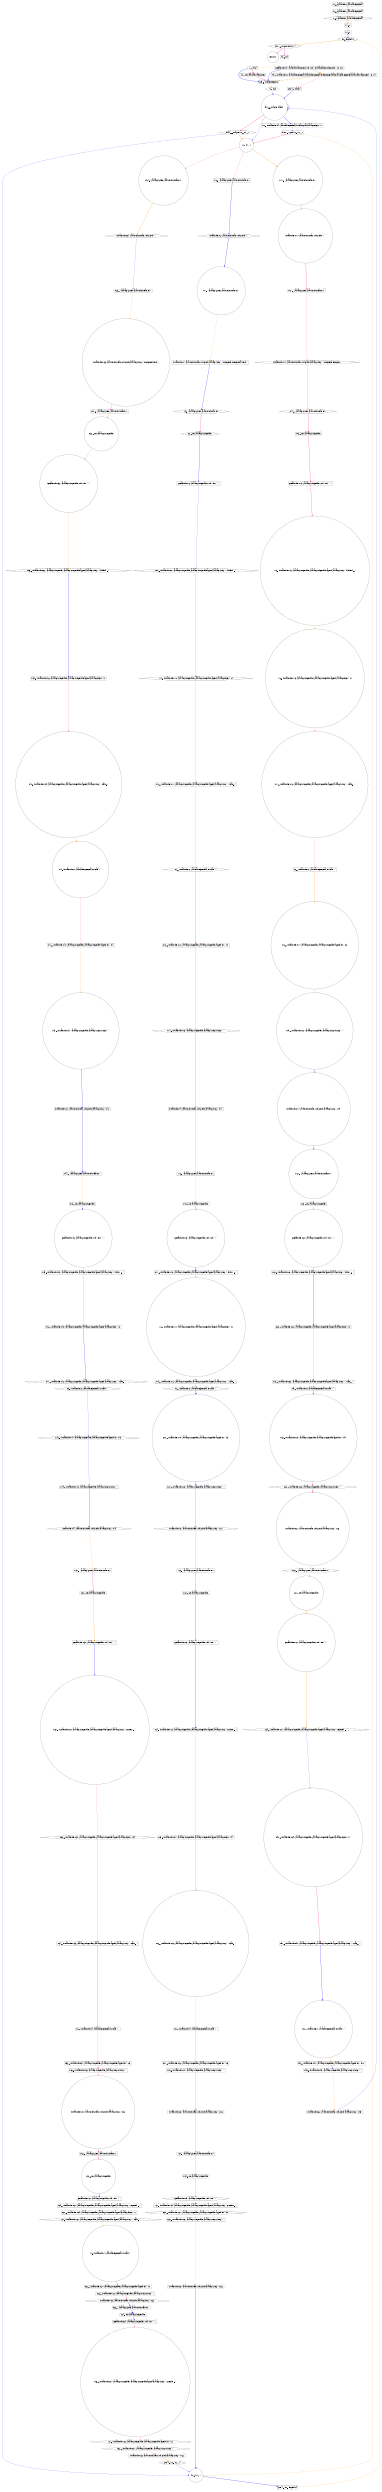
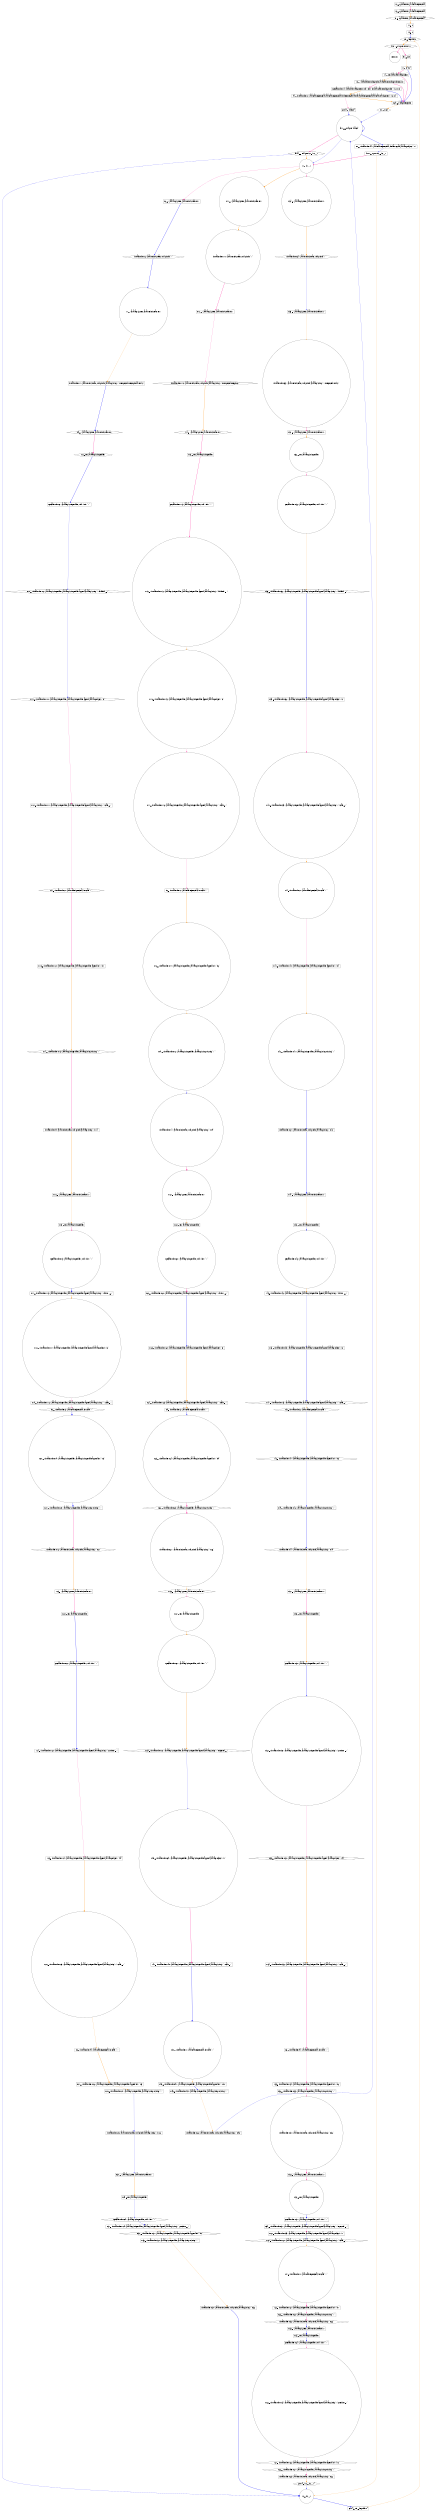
none -> (380, 82)
